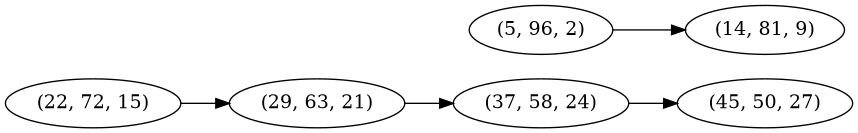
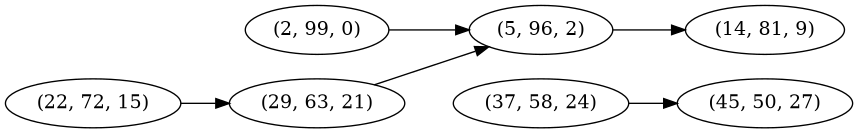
none -> (317, 30)
(422, 103) -> (425, 68)
